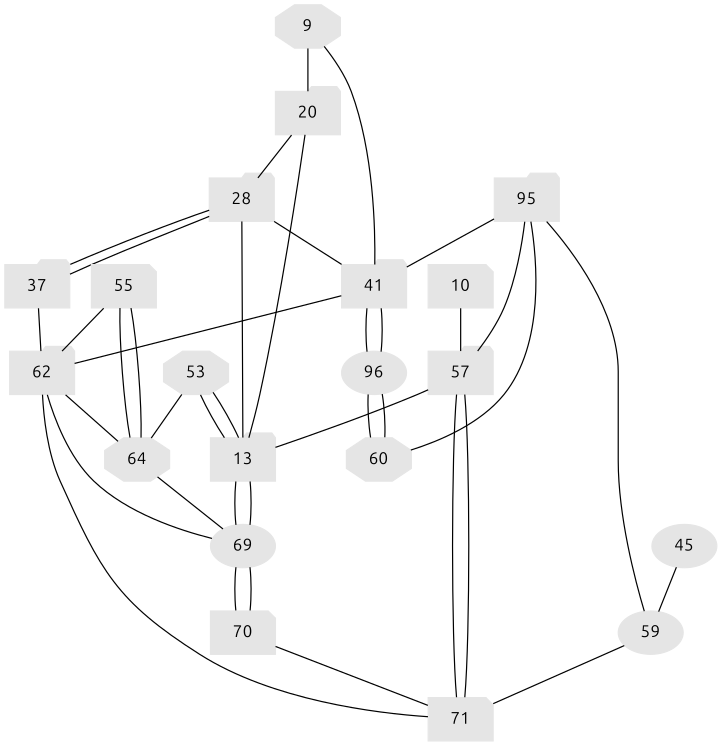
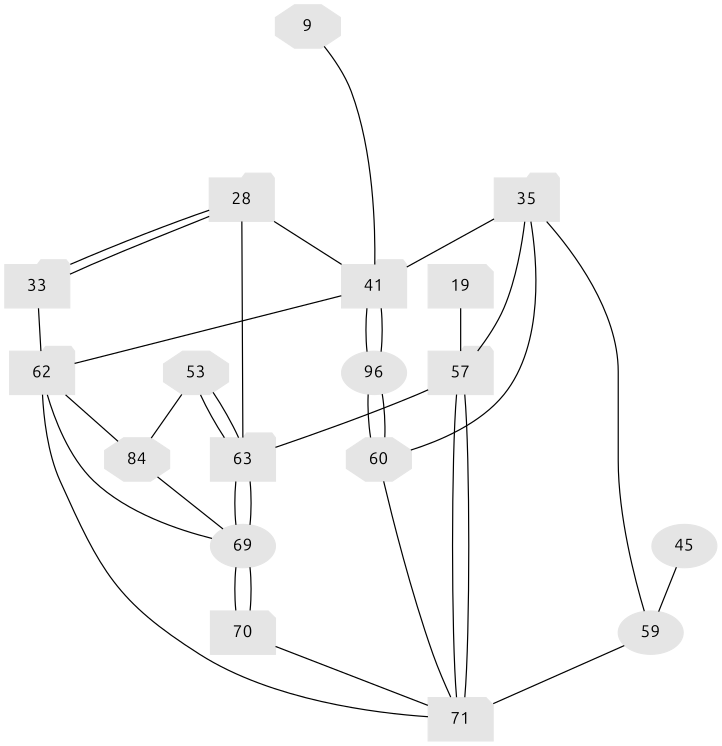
(308, 113) -> none
(527, 200) -> (527, 200)
(37, 286) -> (37, 286)
(124, 286) -> none
(461, 286) -> (461, 286)
(137, 459) -> (137, 459)
(243, 459) -> (243, 459)
none -> (413, 591)
